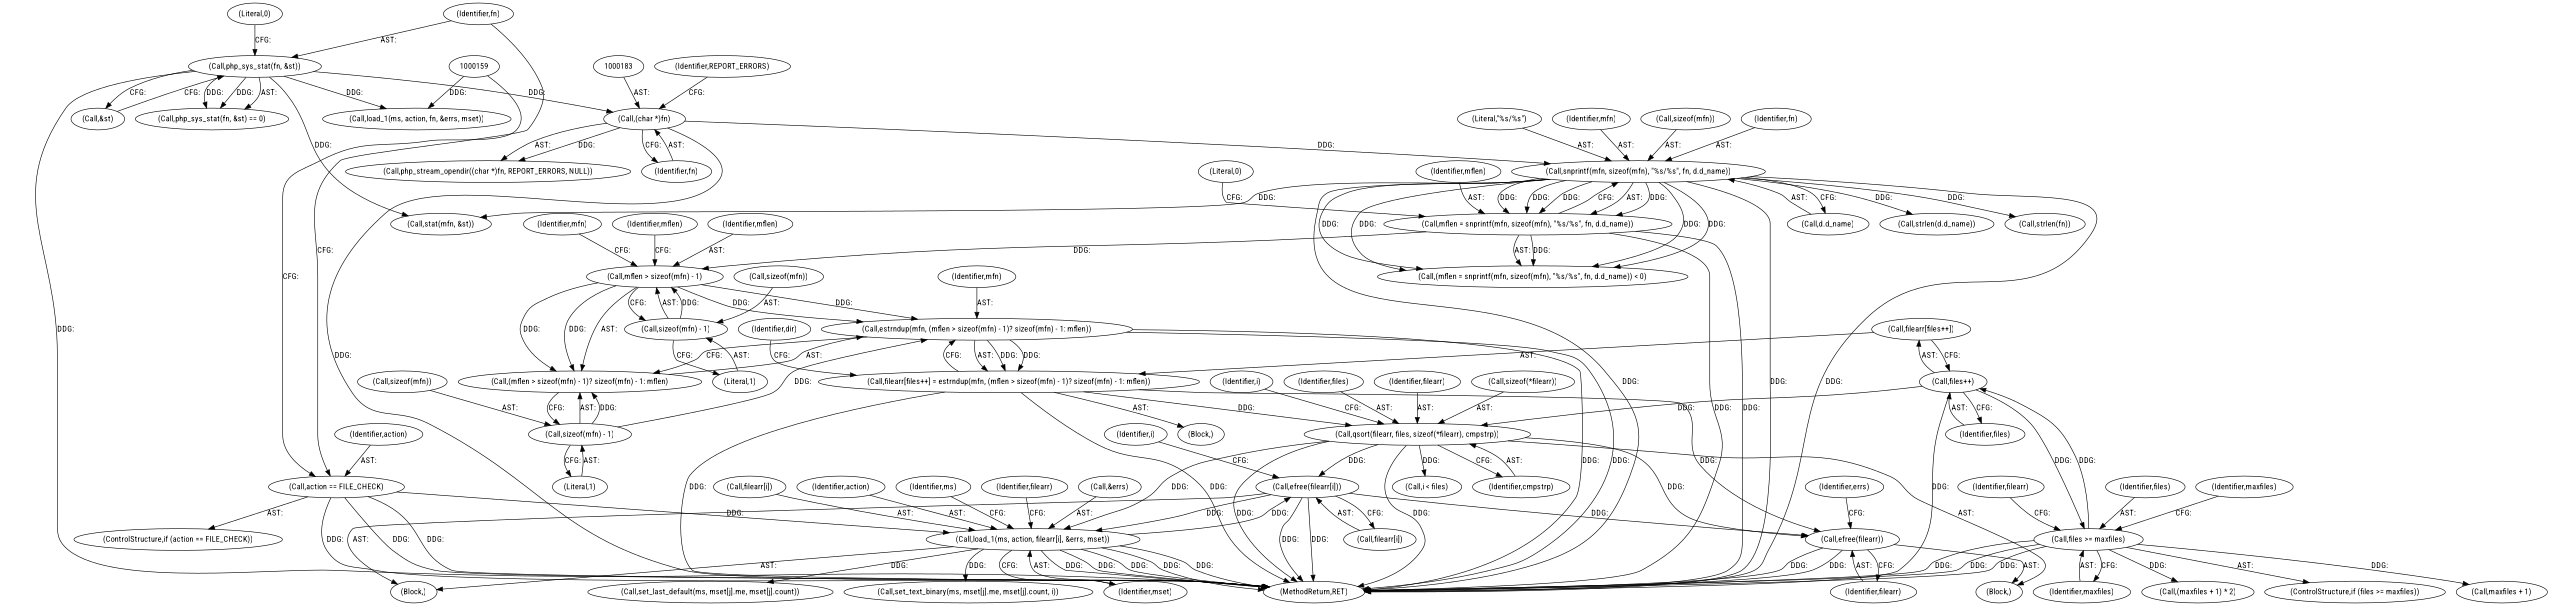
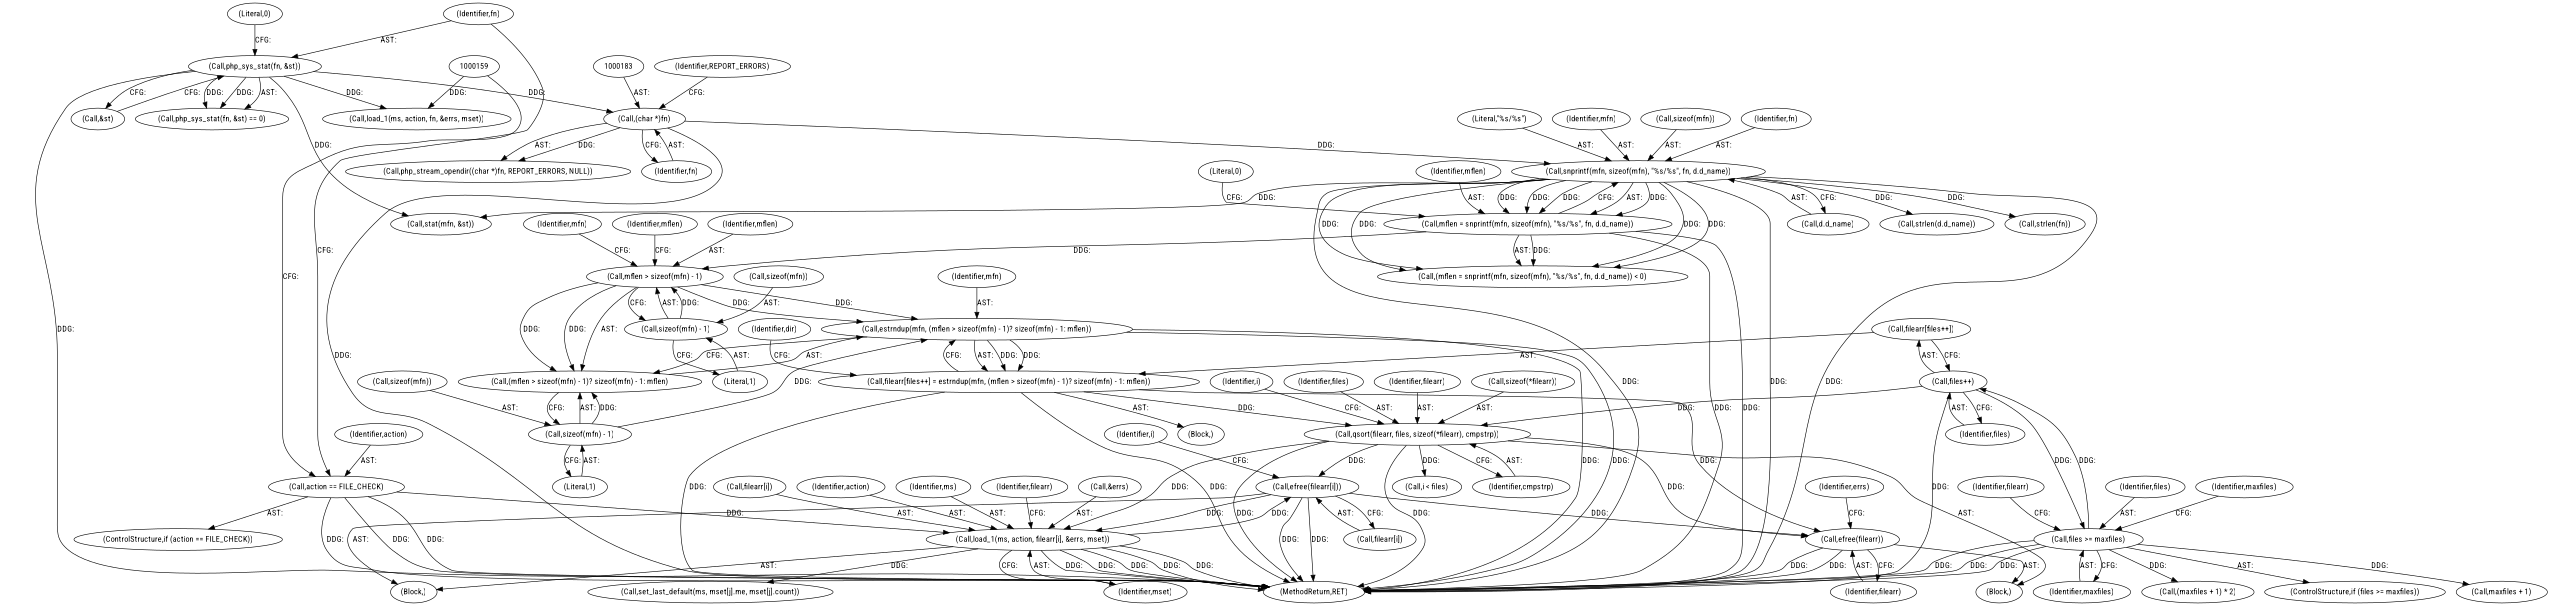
(999, 513) -> (999, 513)
(968, 592) -> none
